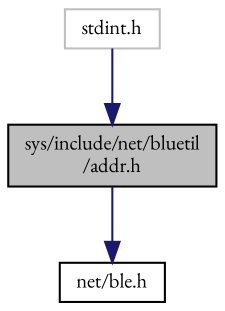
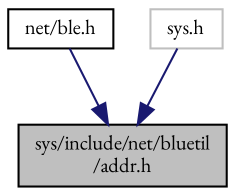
(112, 29) -> (187, 29)
(112, 214) -> (84, 77)
